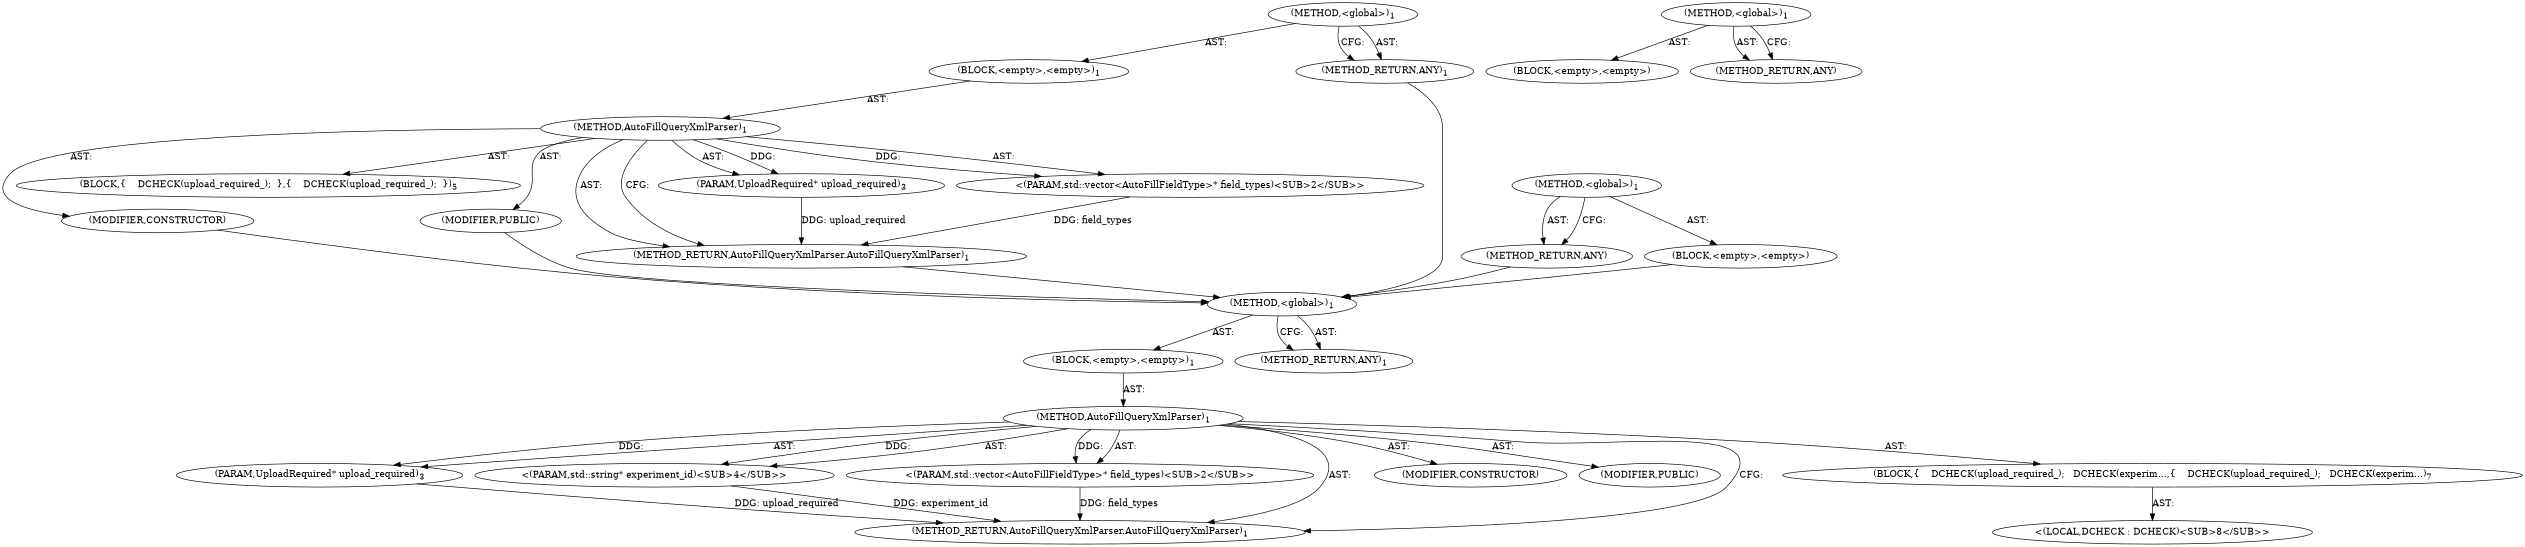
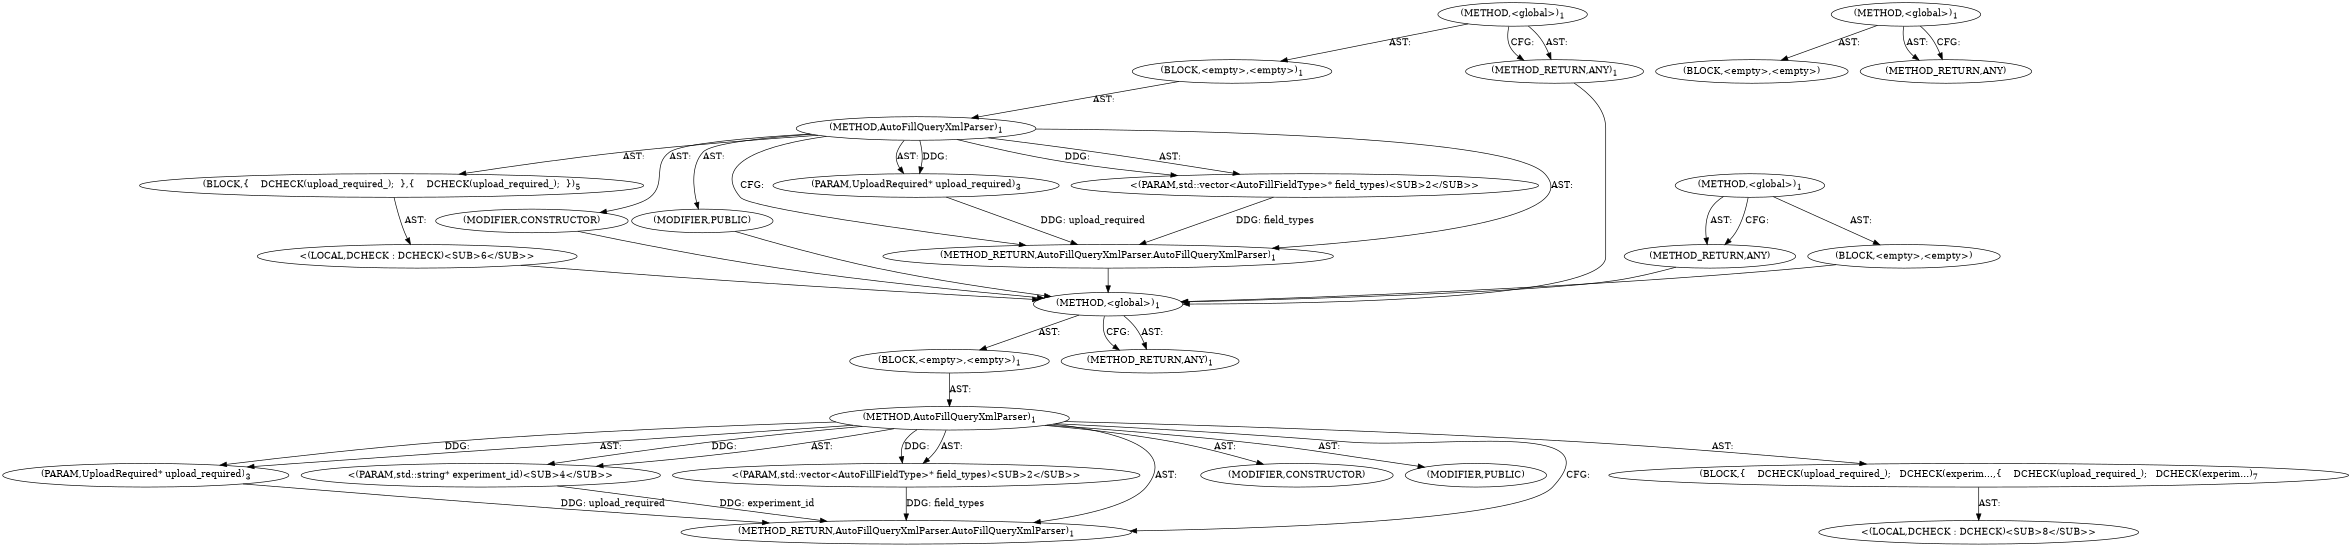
none -> (417, 256)
